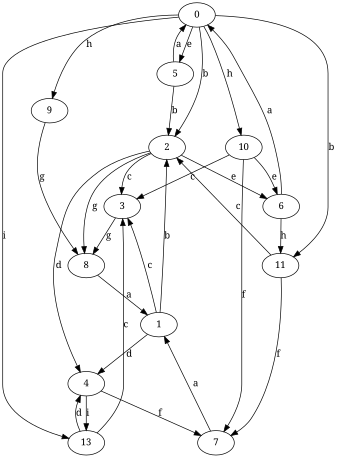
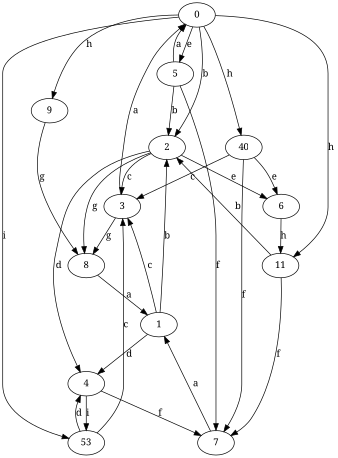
(260, 107) -> (132, 104)
(244, 147) -> (244, 147)
(331, 147) -> (331, 147)
(238, 206) -> (238, 206)
none -> (216, 252)
(86, 443) -> (86, 443)
